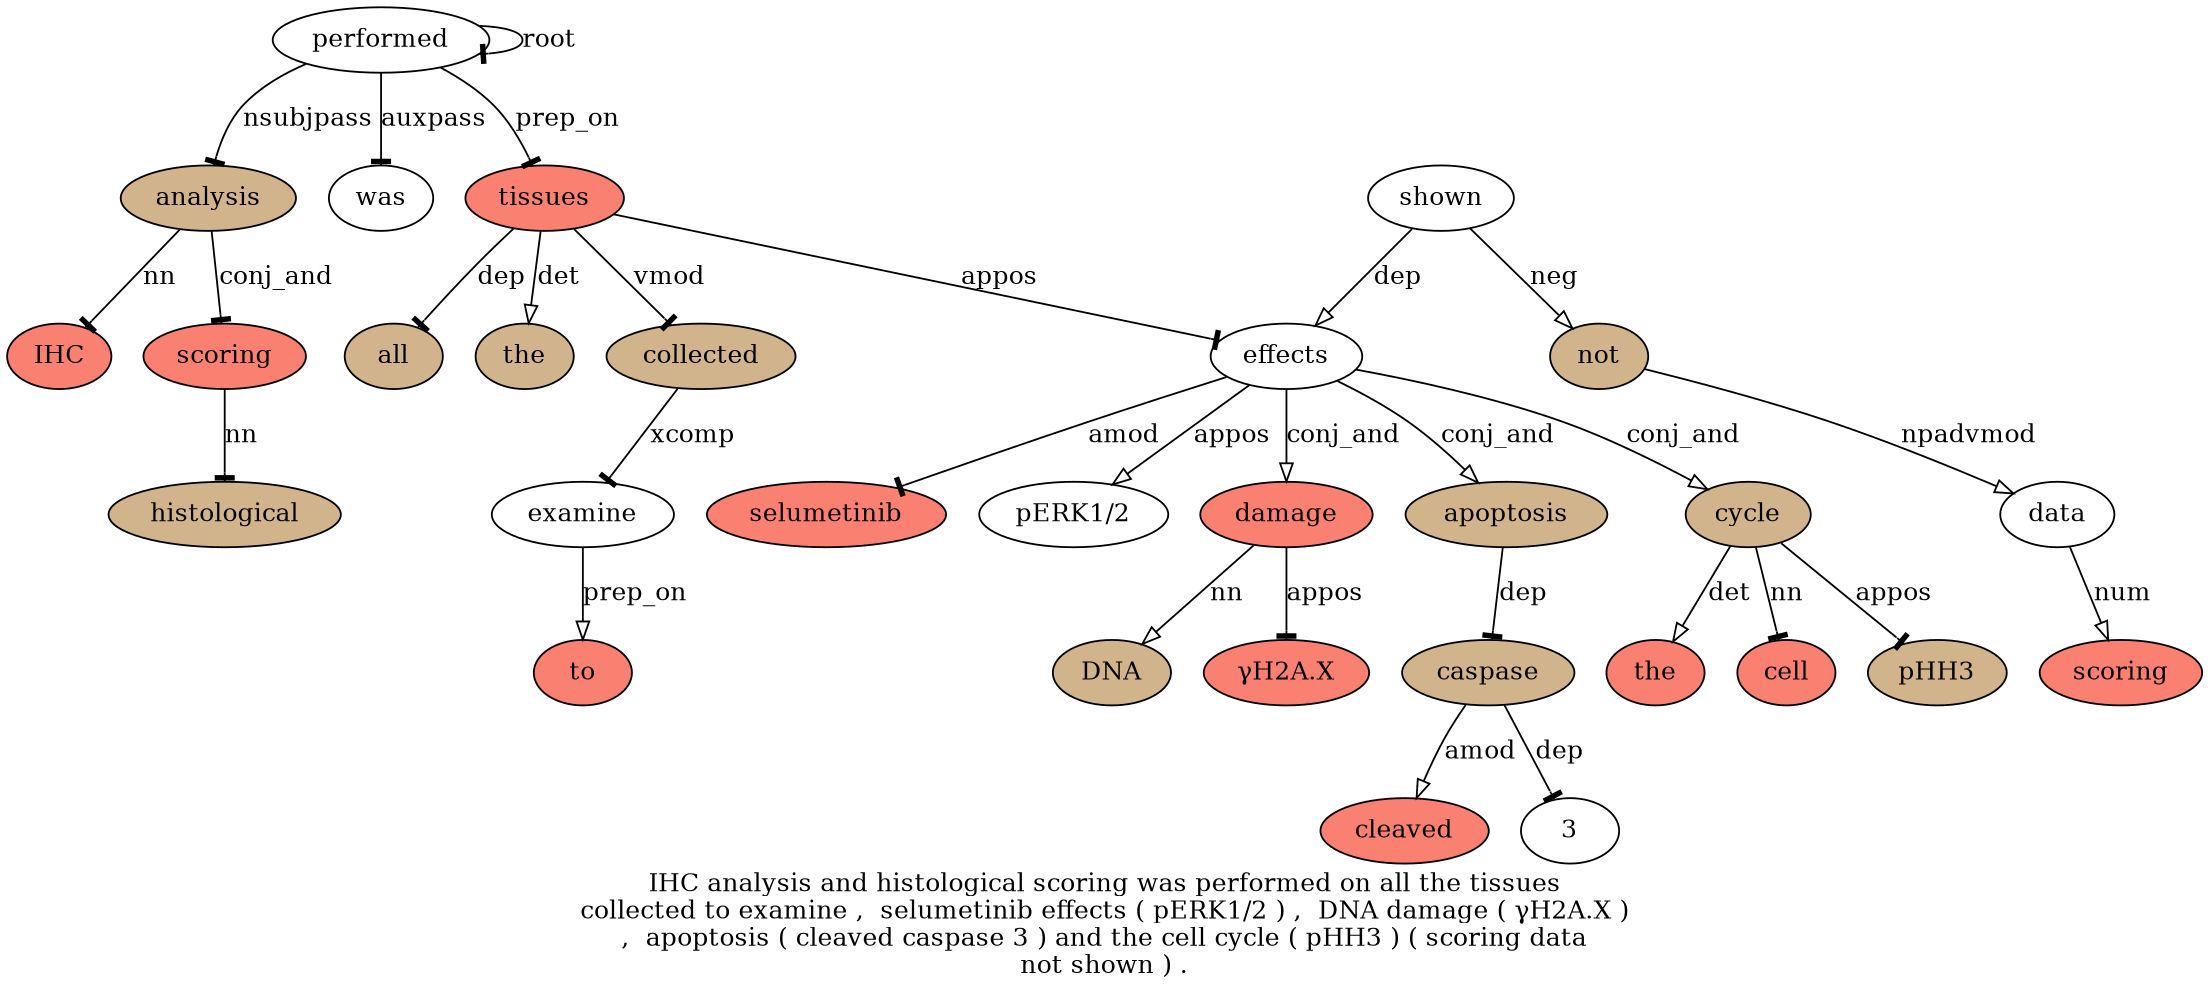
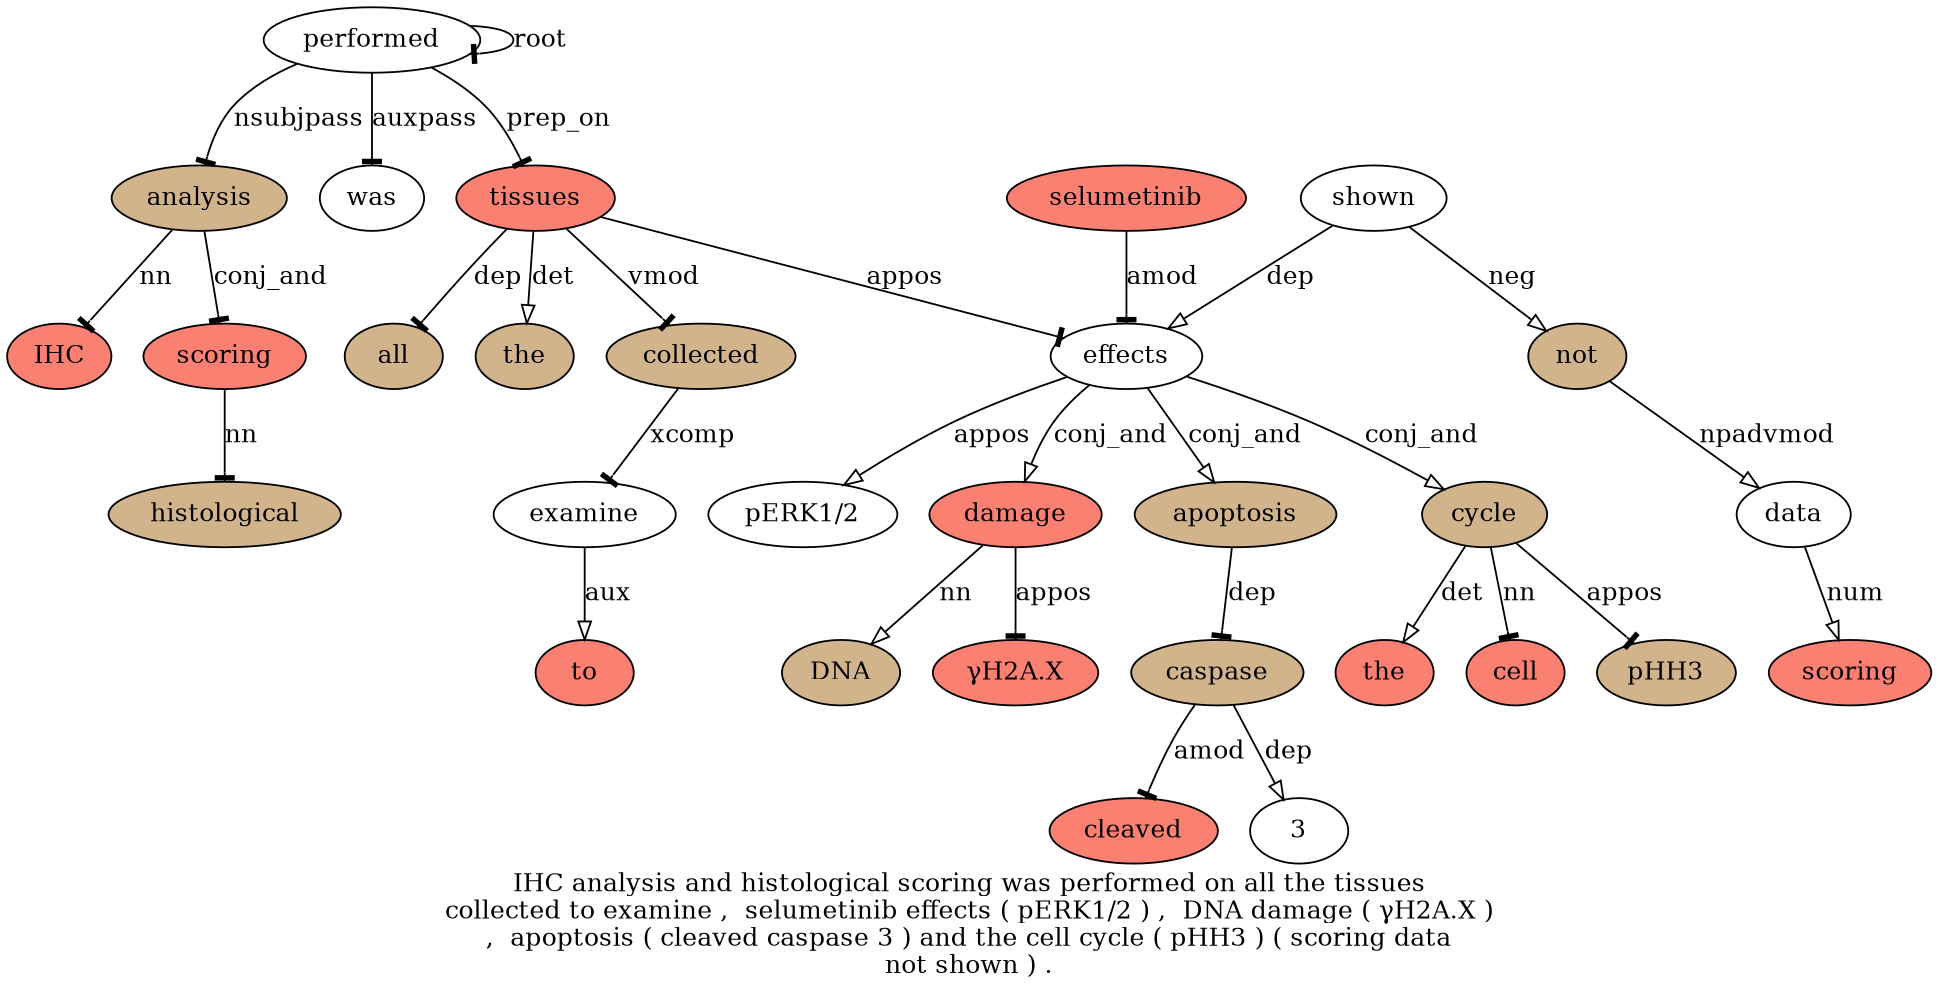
(1065, 429) -> (1126, 273)
(636, 594) -> (608, 594)
(1443, 742) -> (1170, 746)
(1527, 748) -> (1254, 744)
